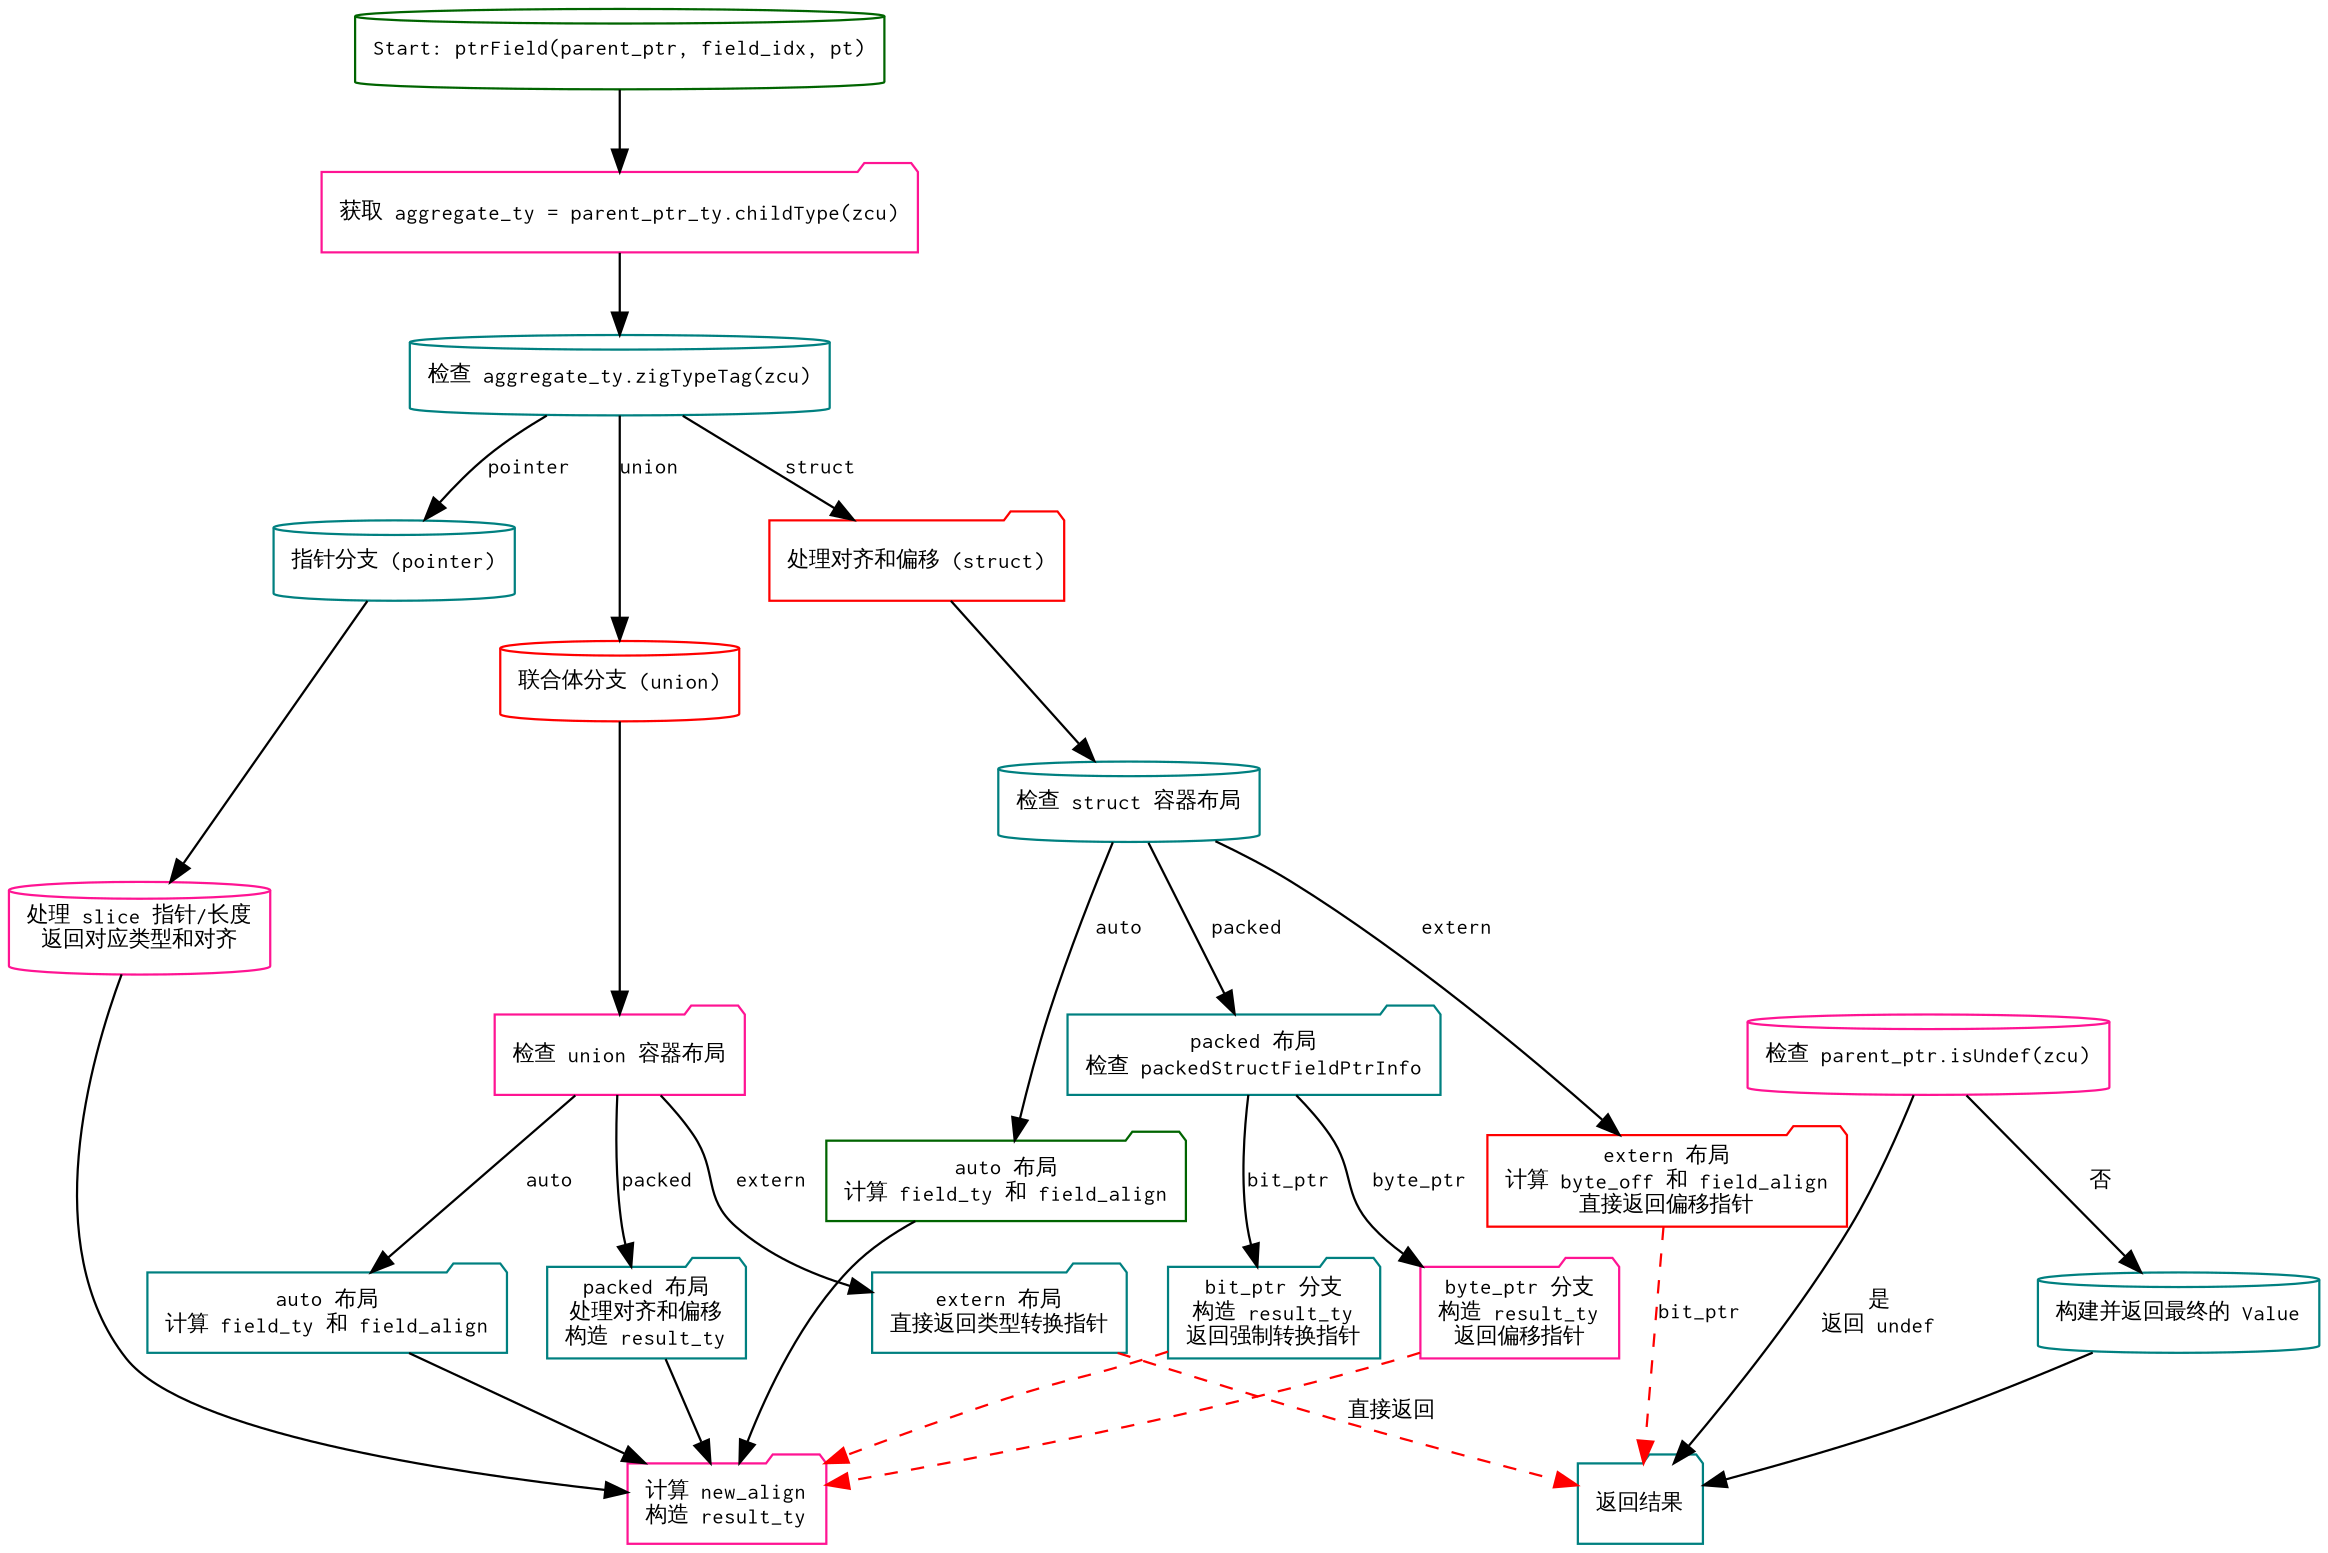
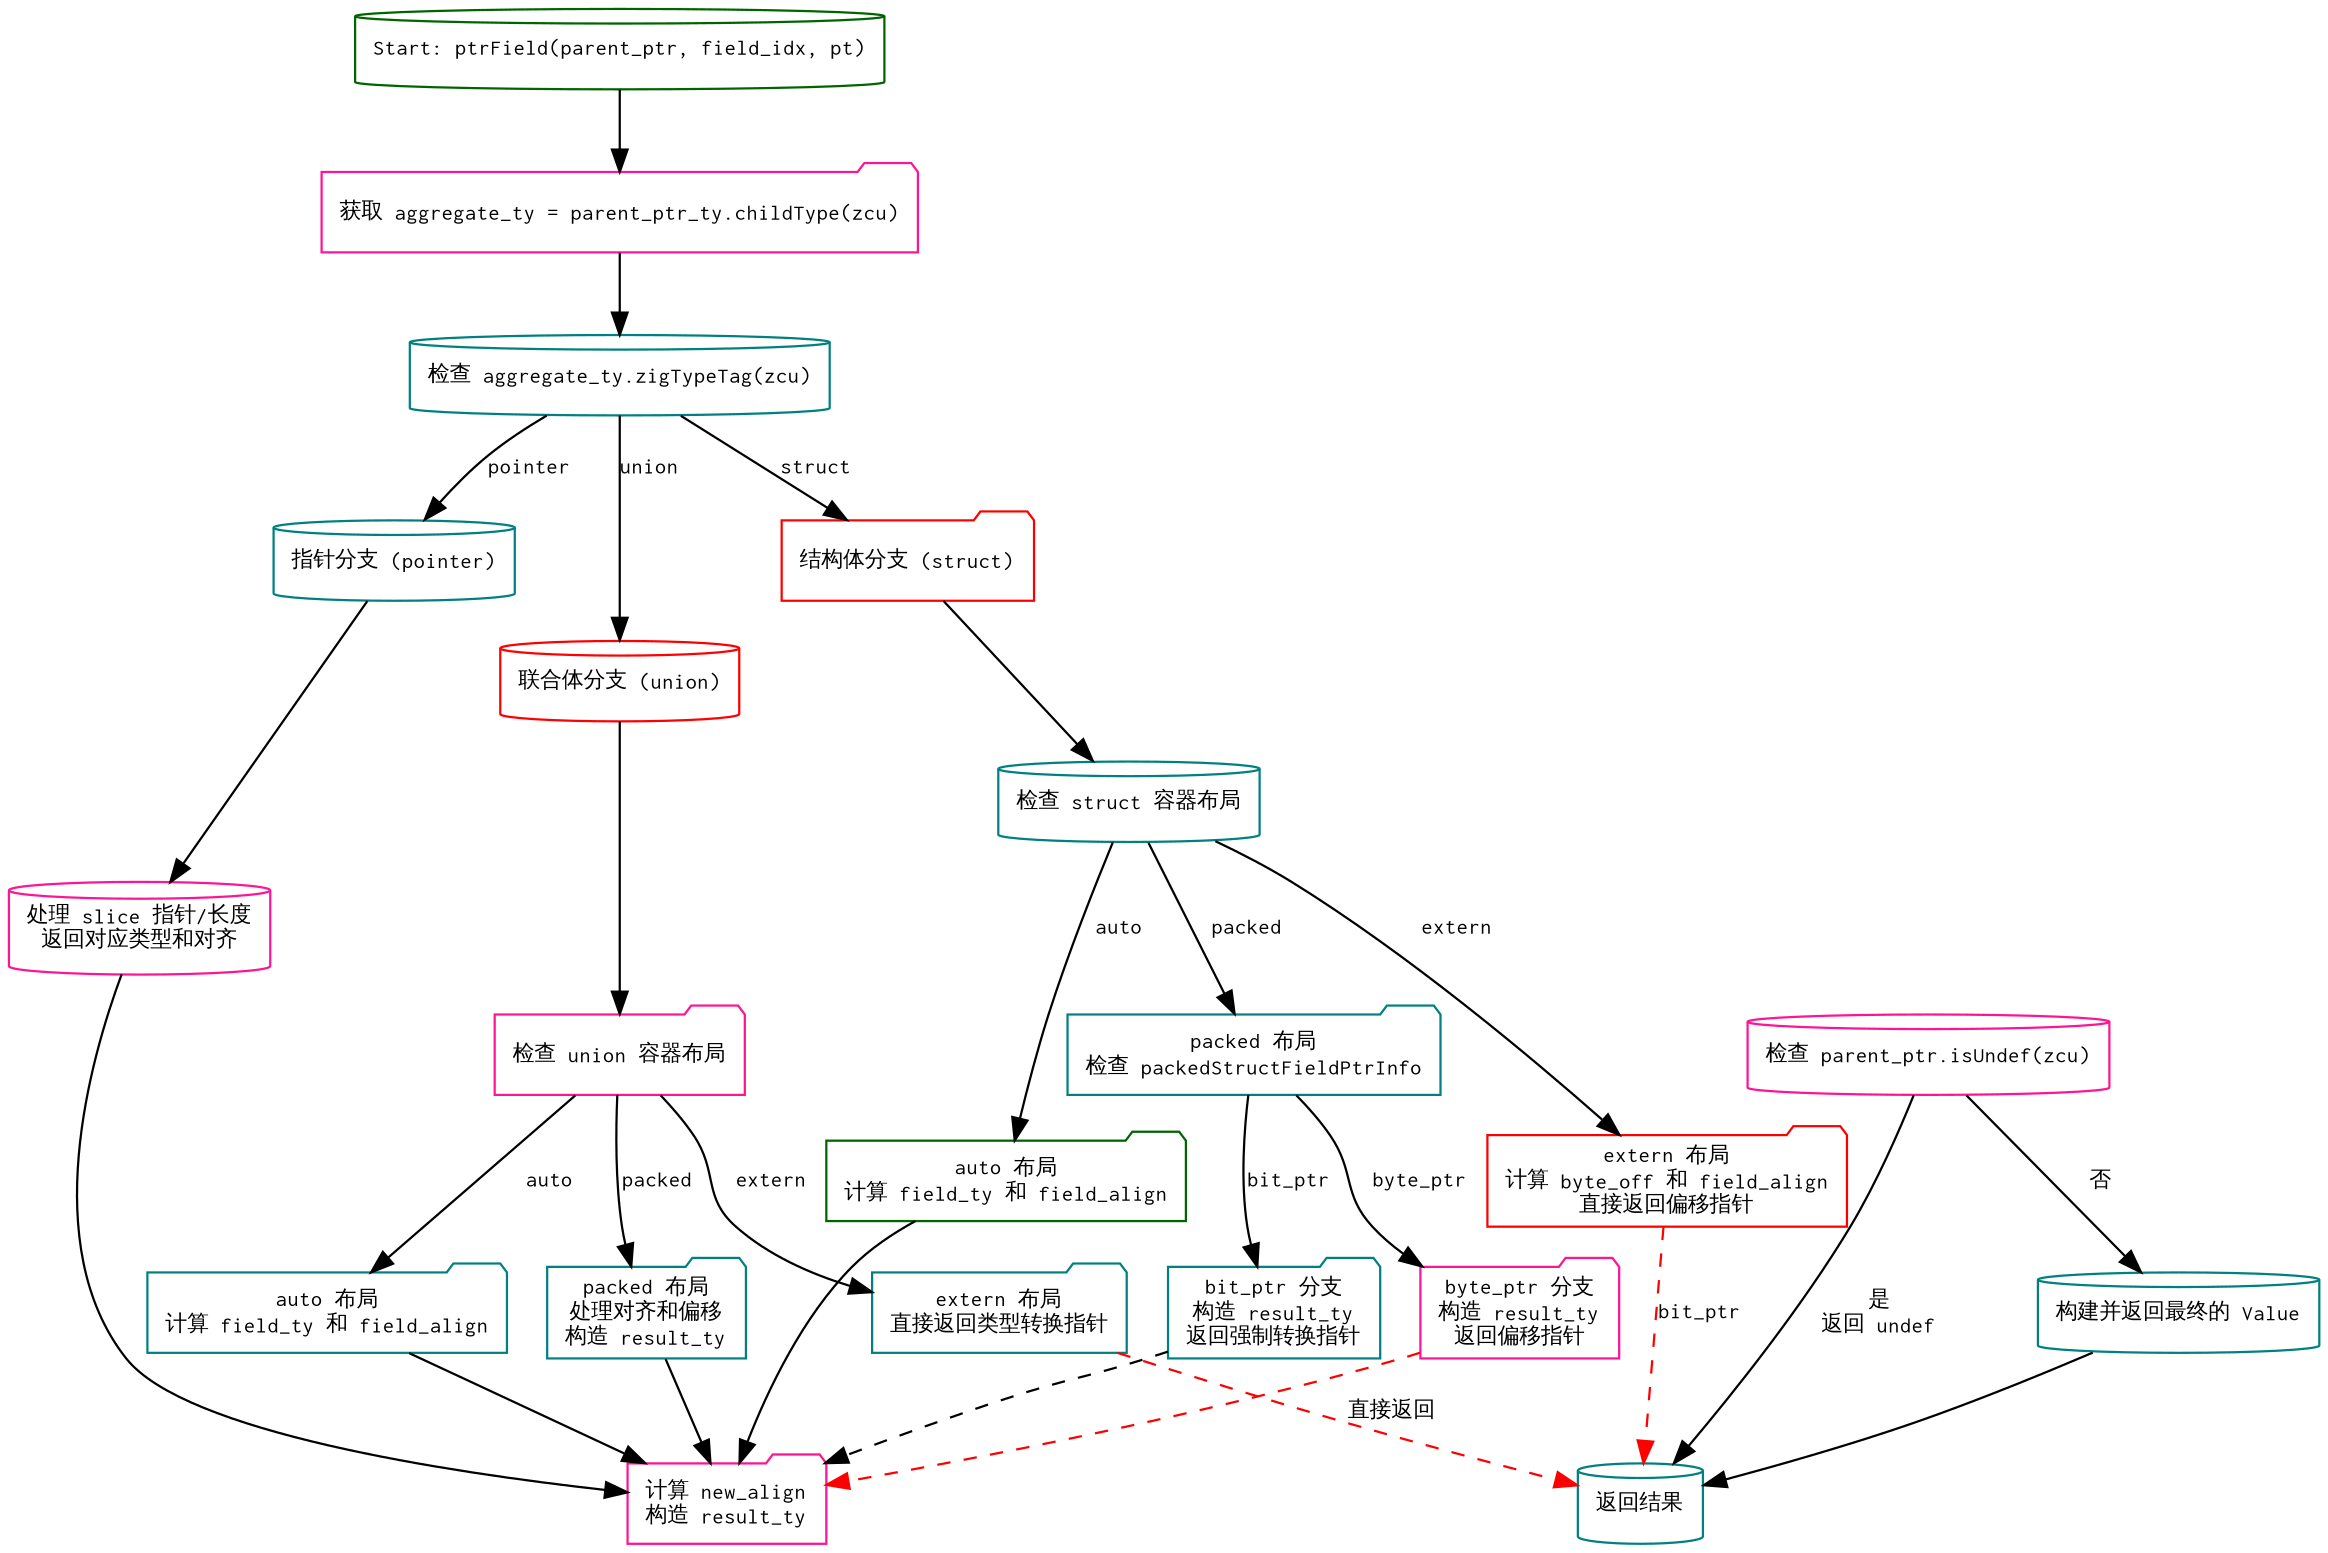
(917, 561) -> (908, 561)
(1006, 1399) -> (1006, 1399)
(1640, 1504) -> (1640, 1504)
